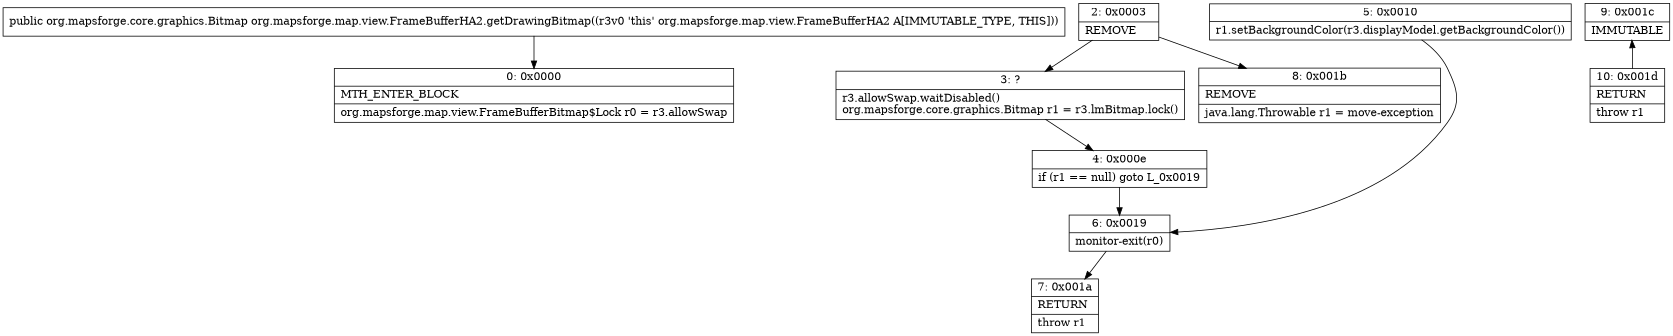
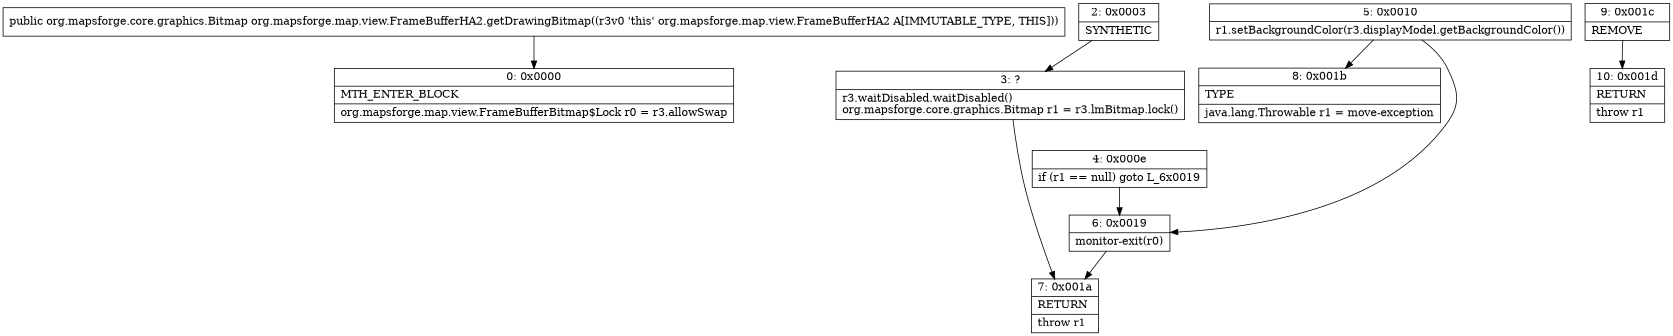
(1111, 31) -> (1119, 31)
(1627, 31) -> (1617, 31)
(1199, 51) -> (1362, 51)
(1633, 58) -> (1622, 51)
(1231, 95) -> (1220, 95)
(921, 98) -> (928, 98)
(1066, 133) -> (1027, 197)
(1120, 178) -> (1120, 178)
